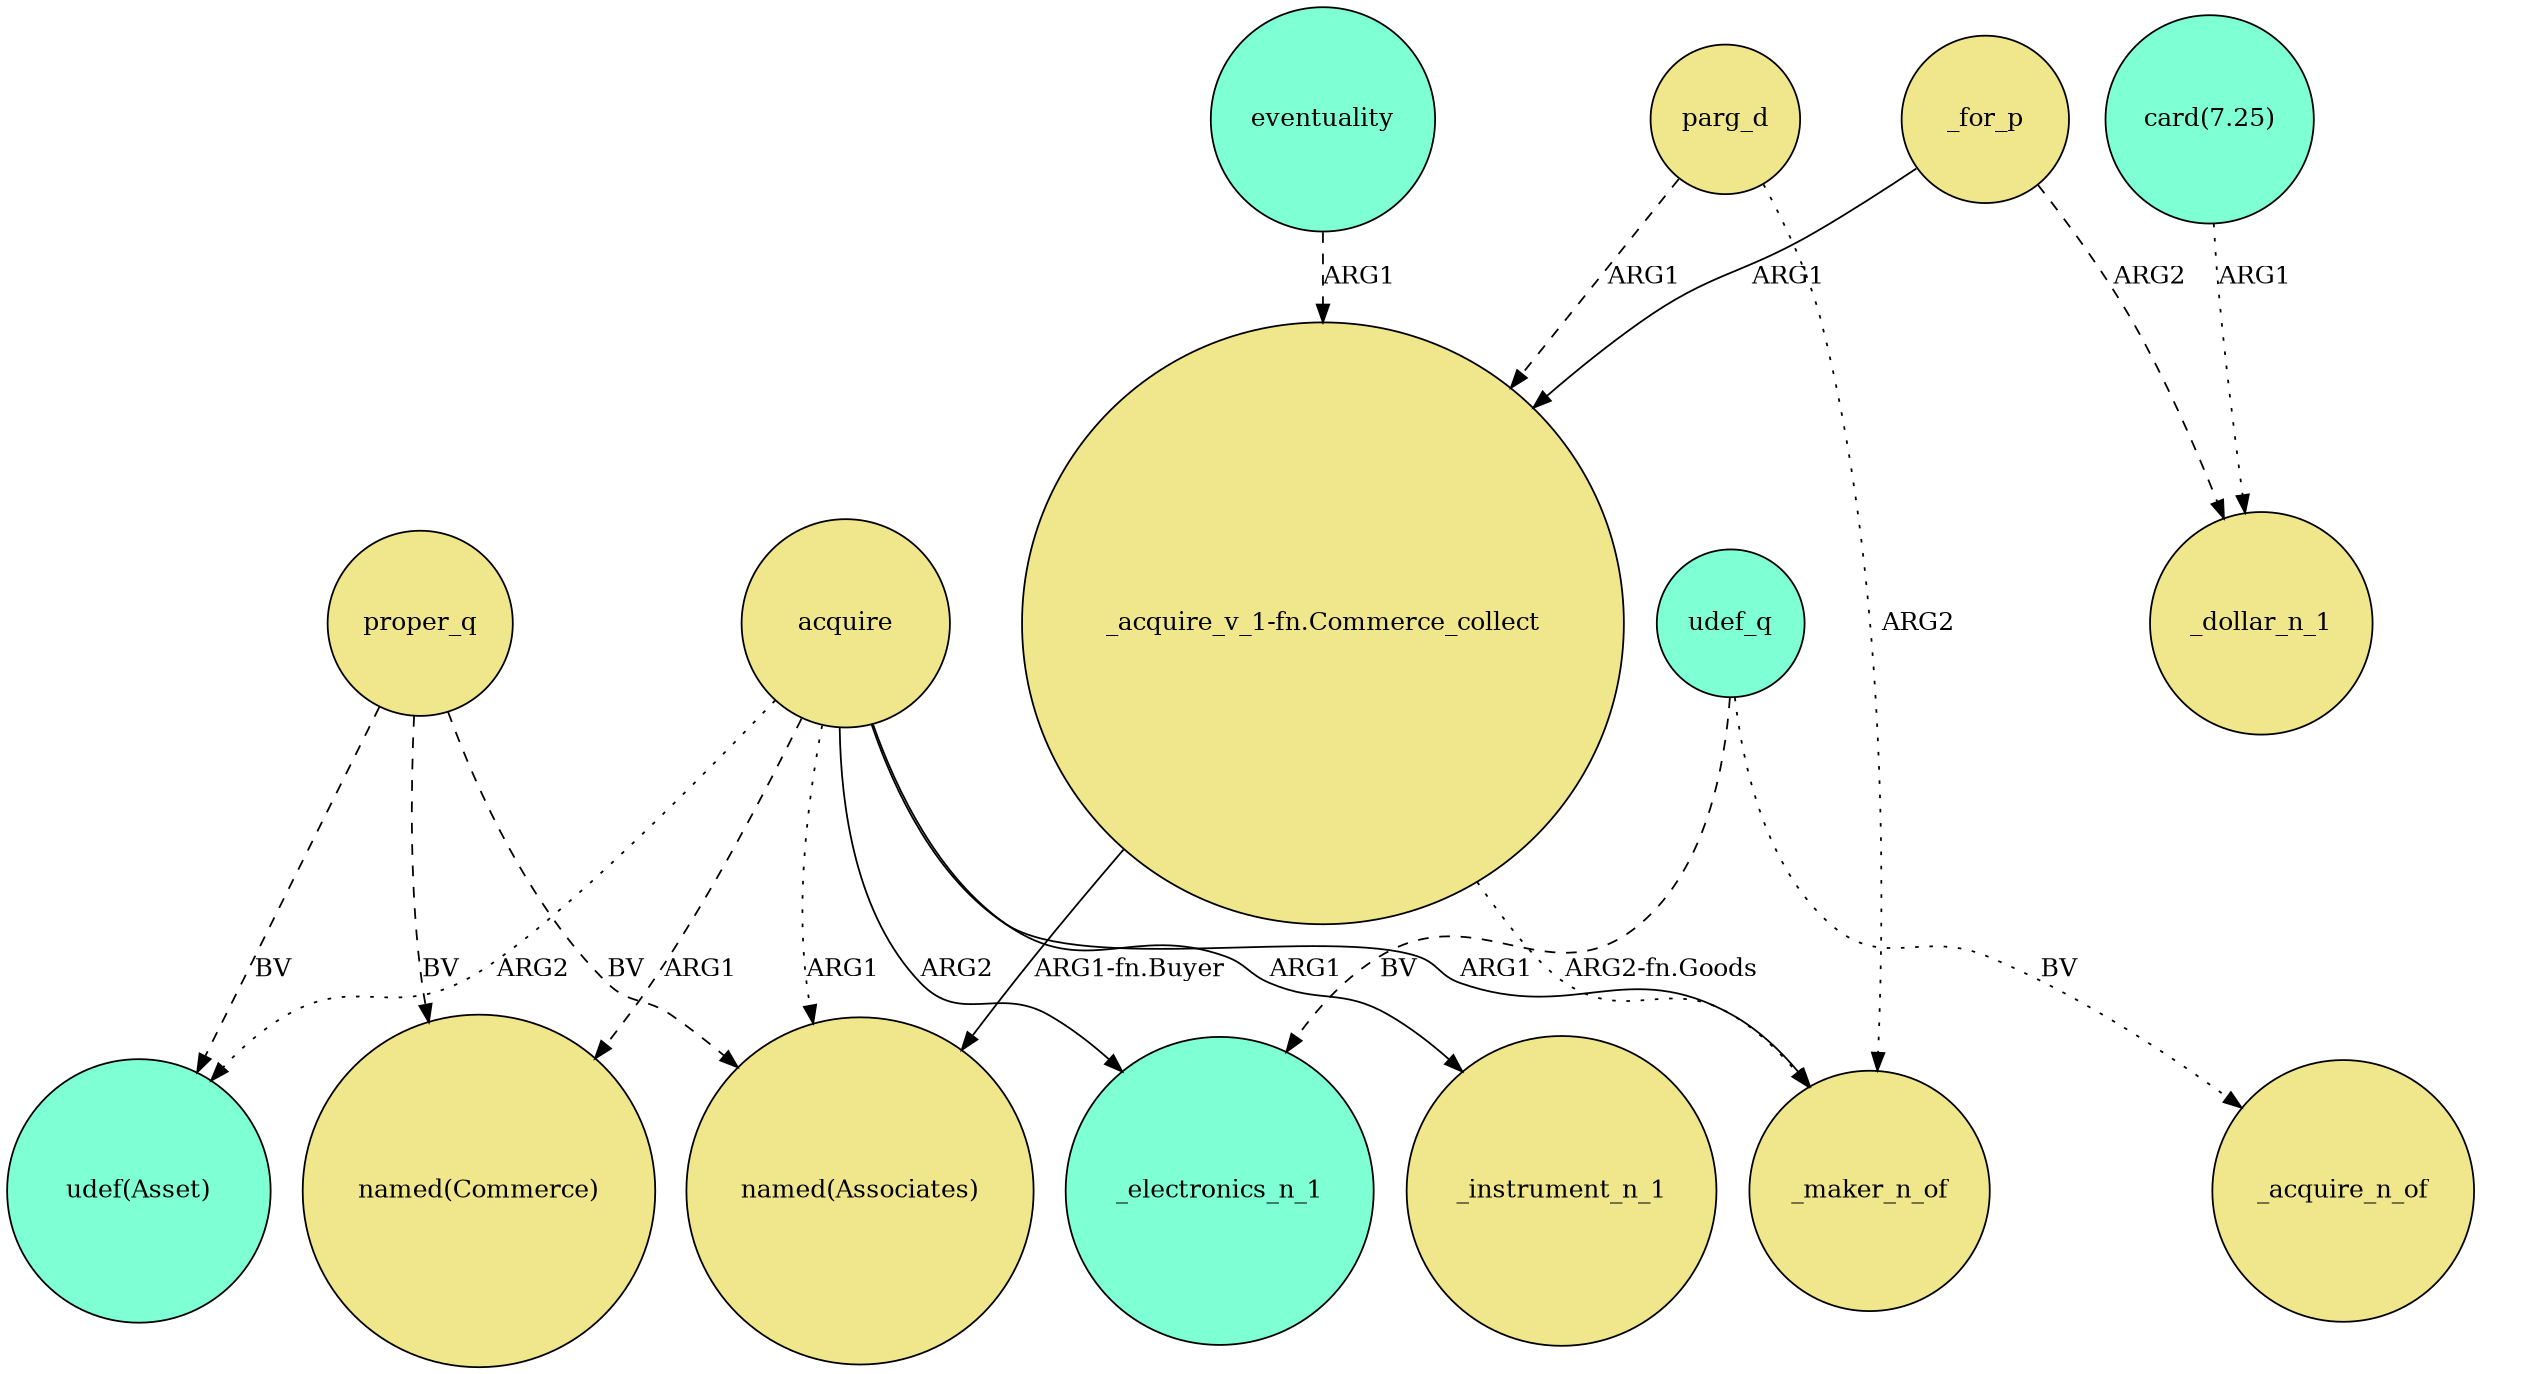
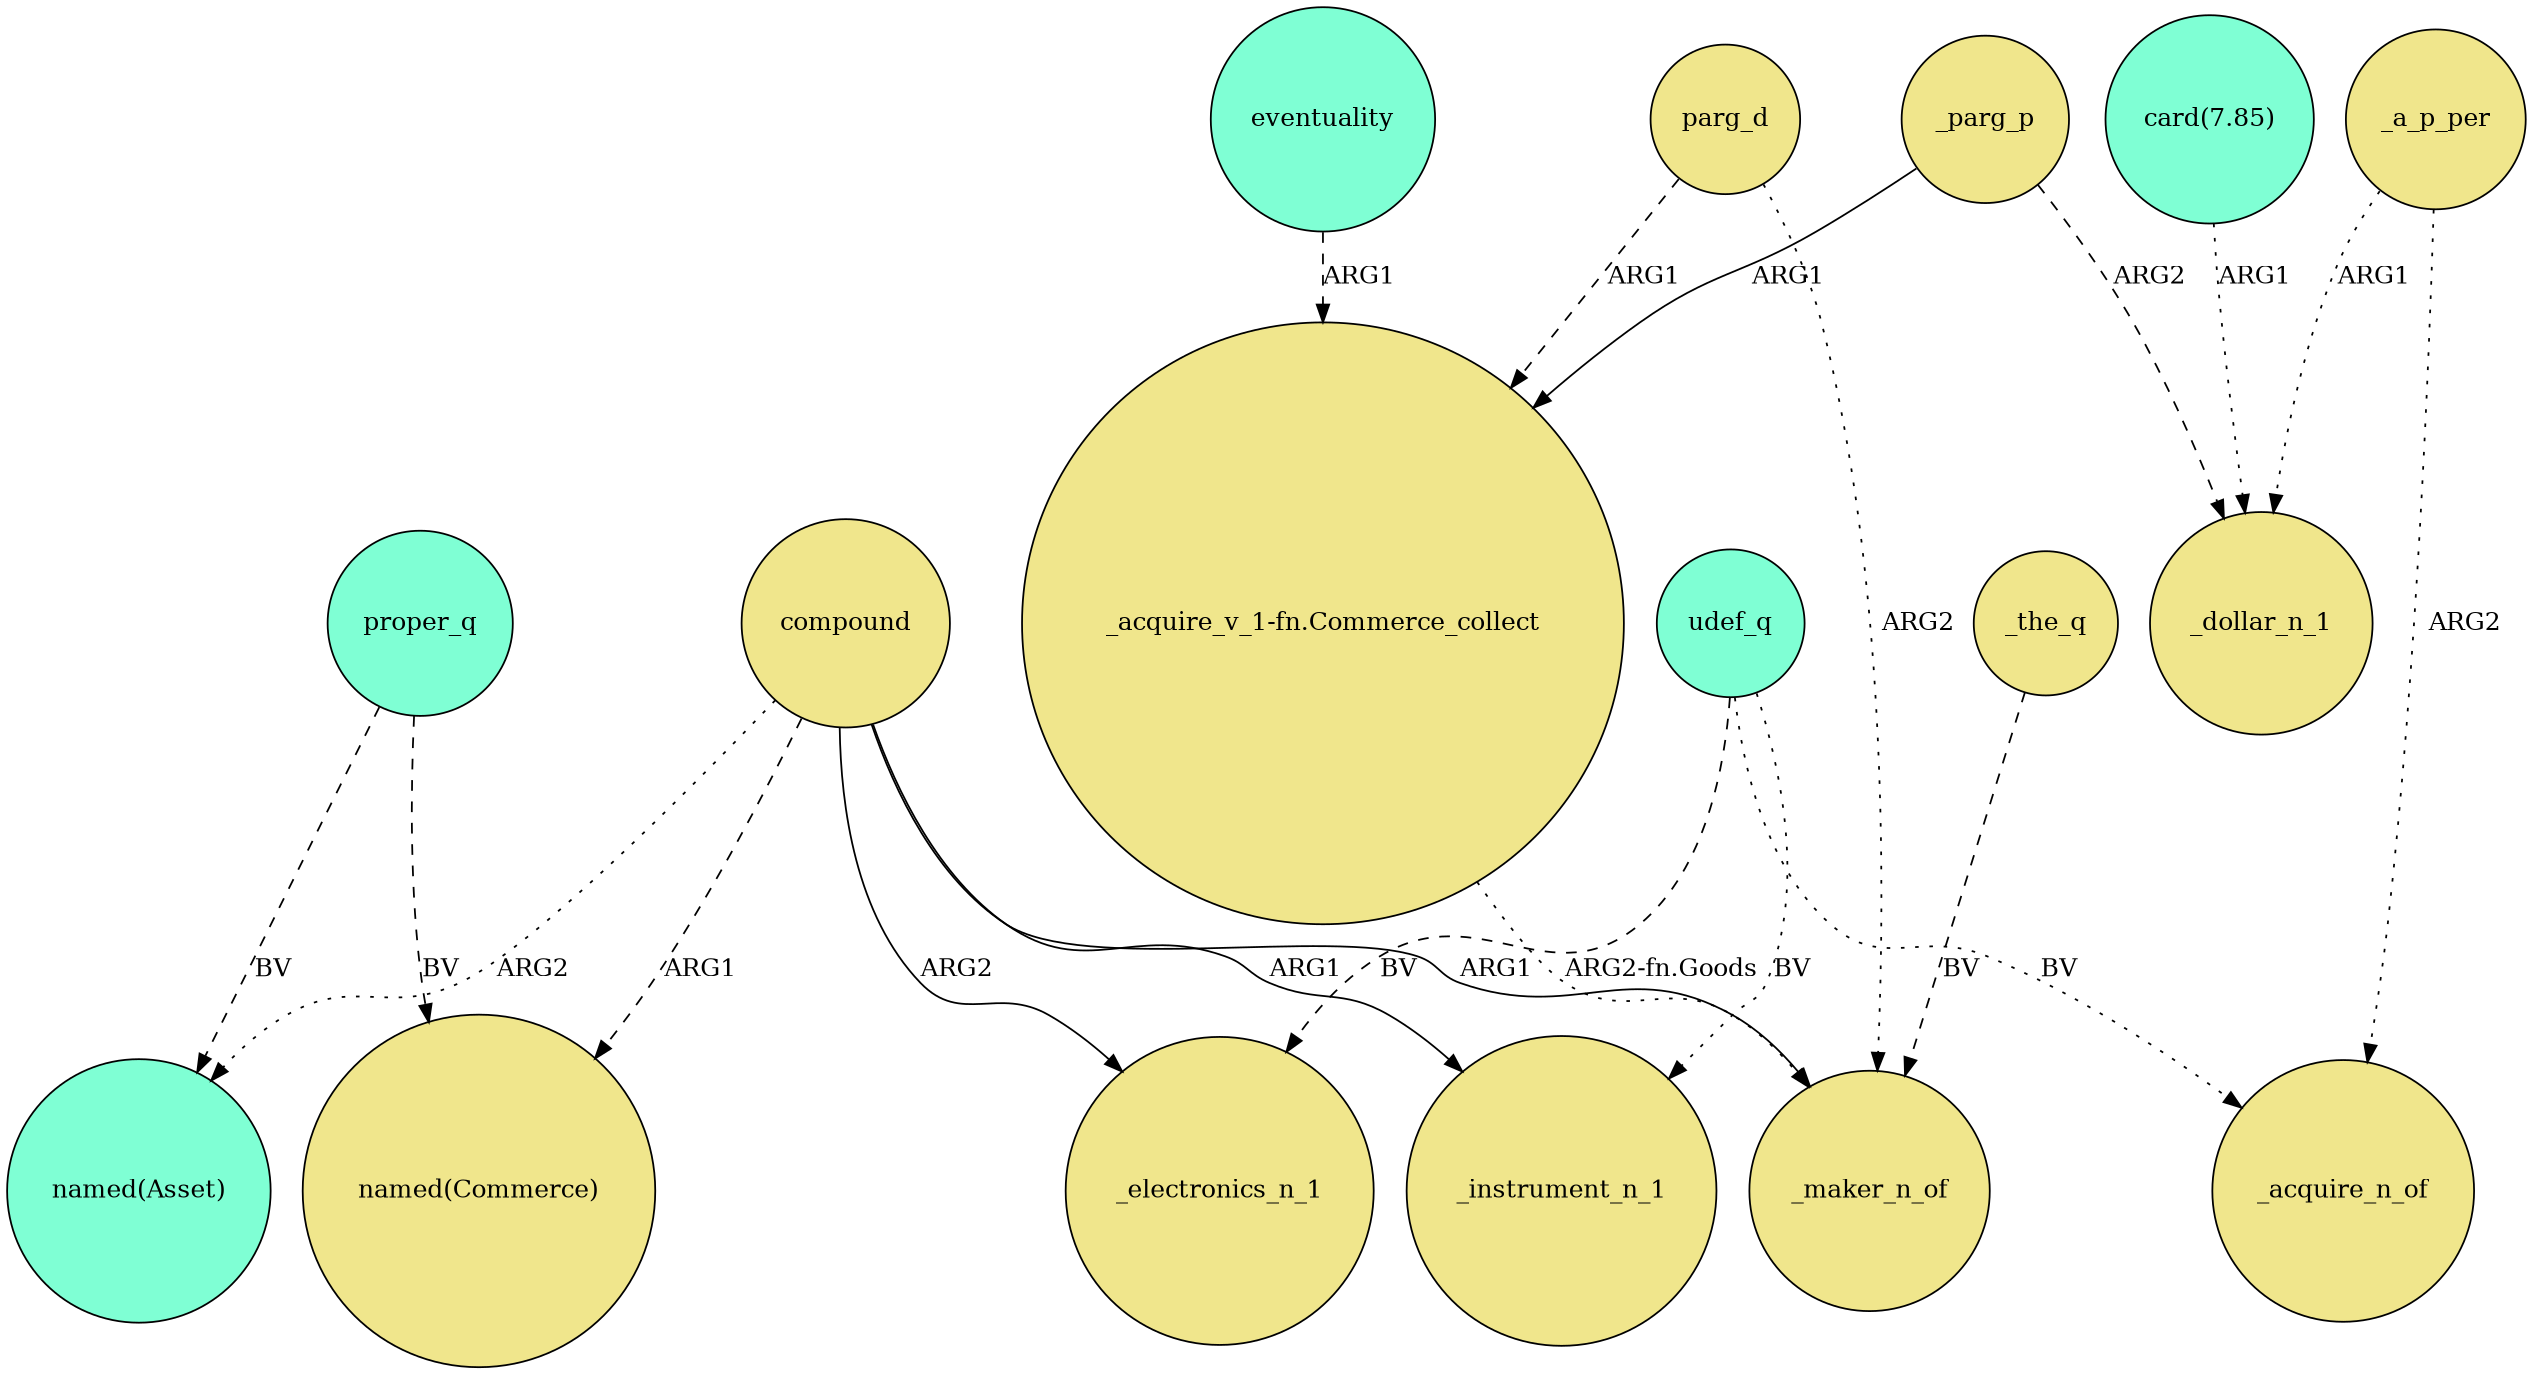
(1985, 119) -> (1985, 119)
(2210, 119) -> (2210, 119)
none -> (2436, 119)
(420, 623) -> (420, 623)
(846, 623) -> (846, 623)
none -> (2046, 623)
none -> (1786, 897)
(139, 1191) -> (139, 1191)
(860, 1191) -> none
(1220, 1191) -> (1220, 1191)
